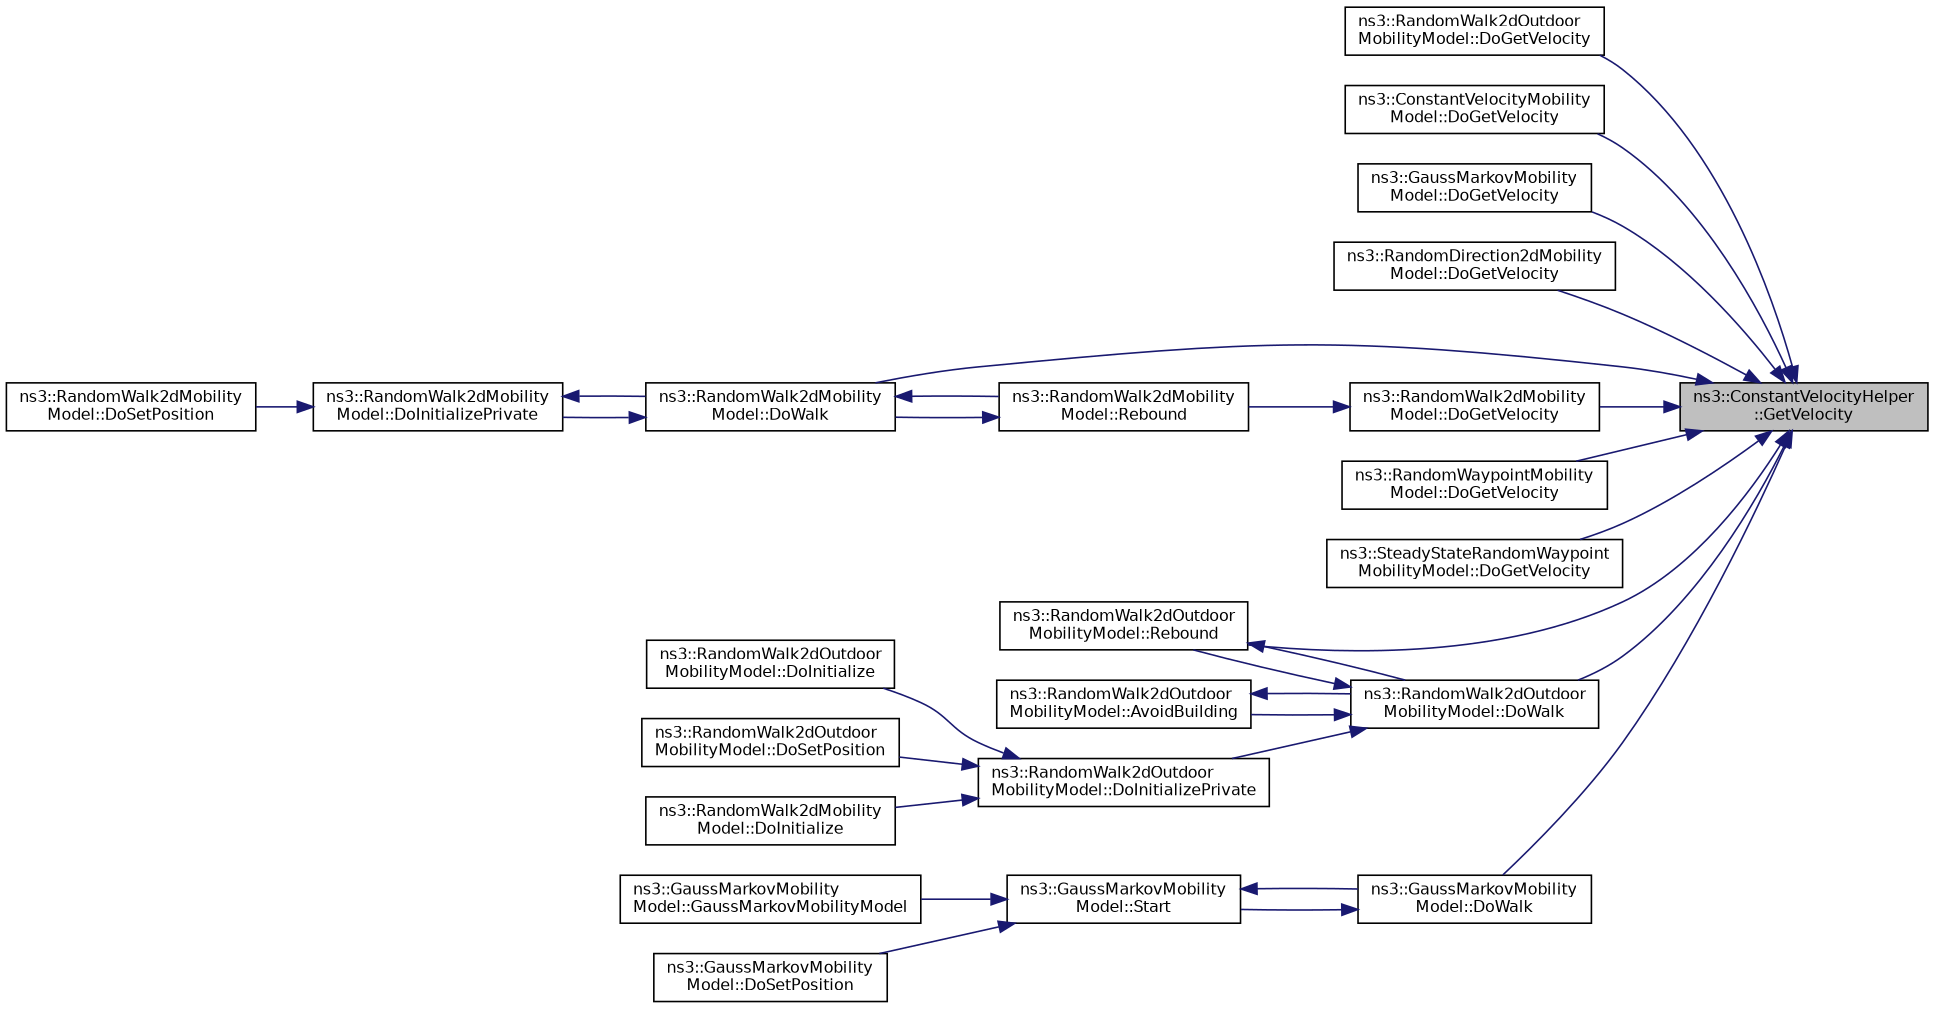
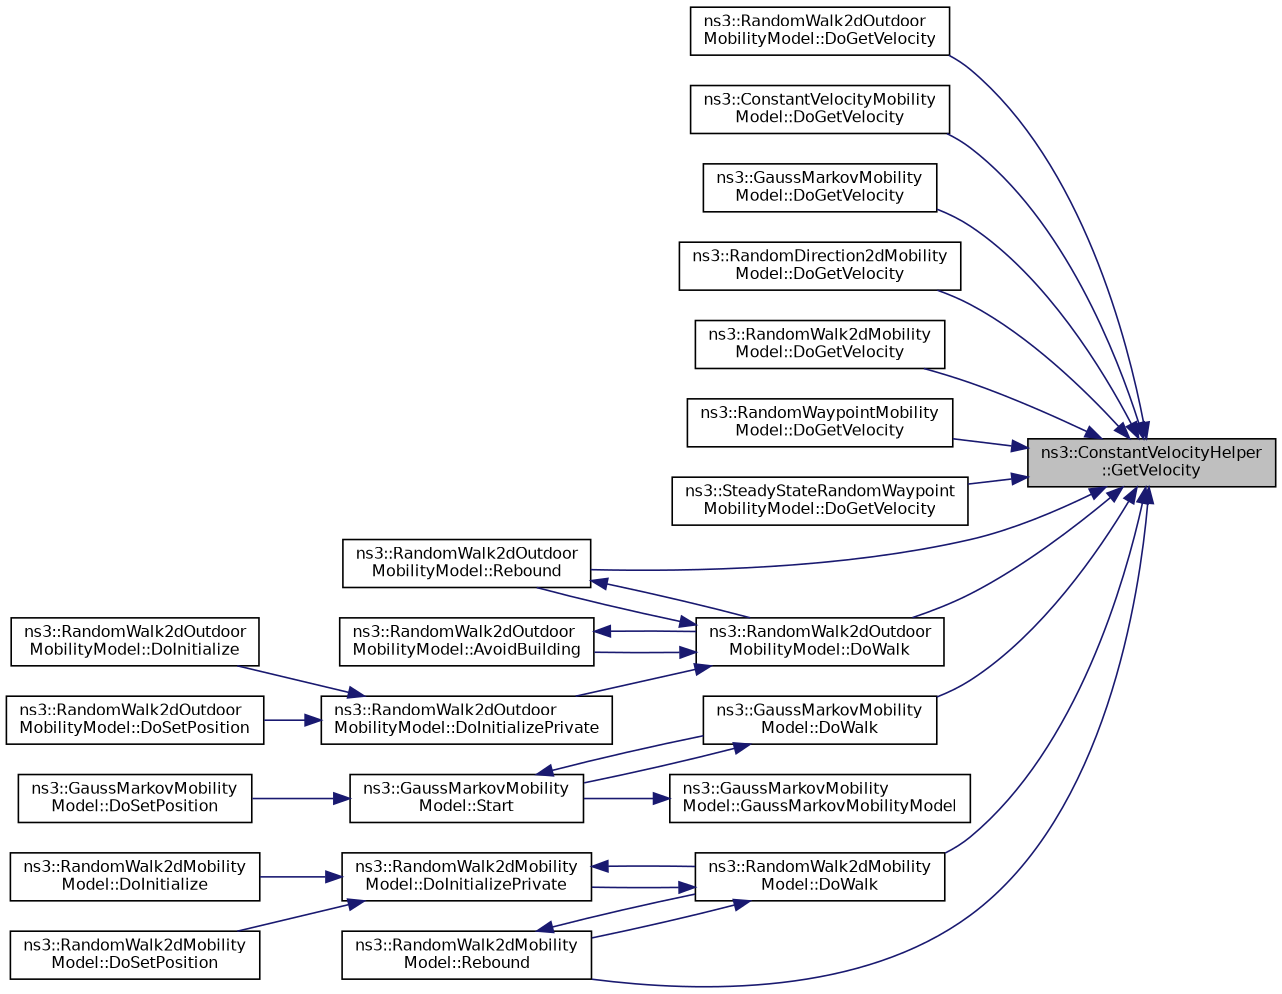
(1291, 407) -> (995, 892)
(929, 804) -> (293, 877)
(956, 899) -> (619, 799)
